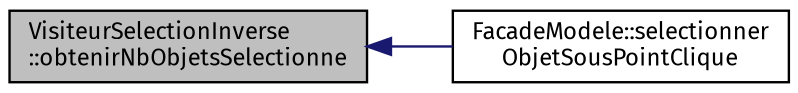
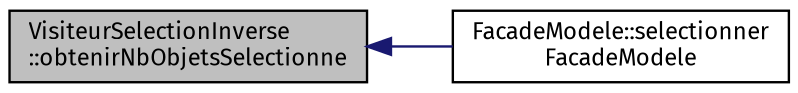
(621, 46) -> (621, 46)
